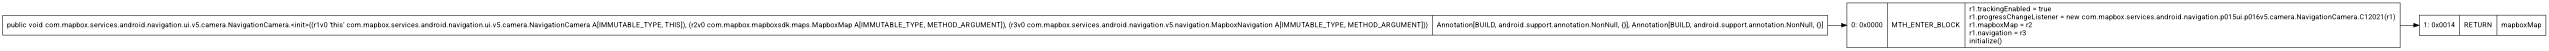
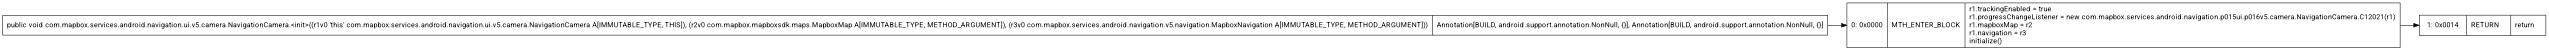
(2521, 25) -> (2525, 25)
